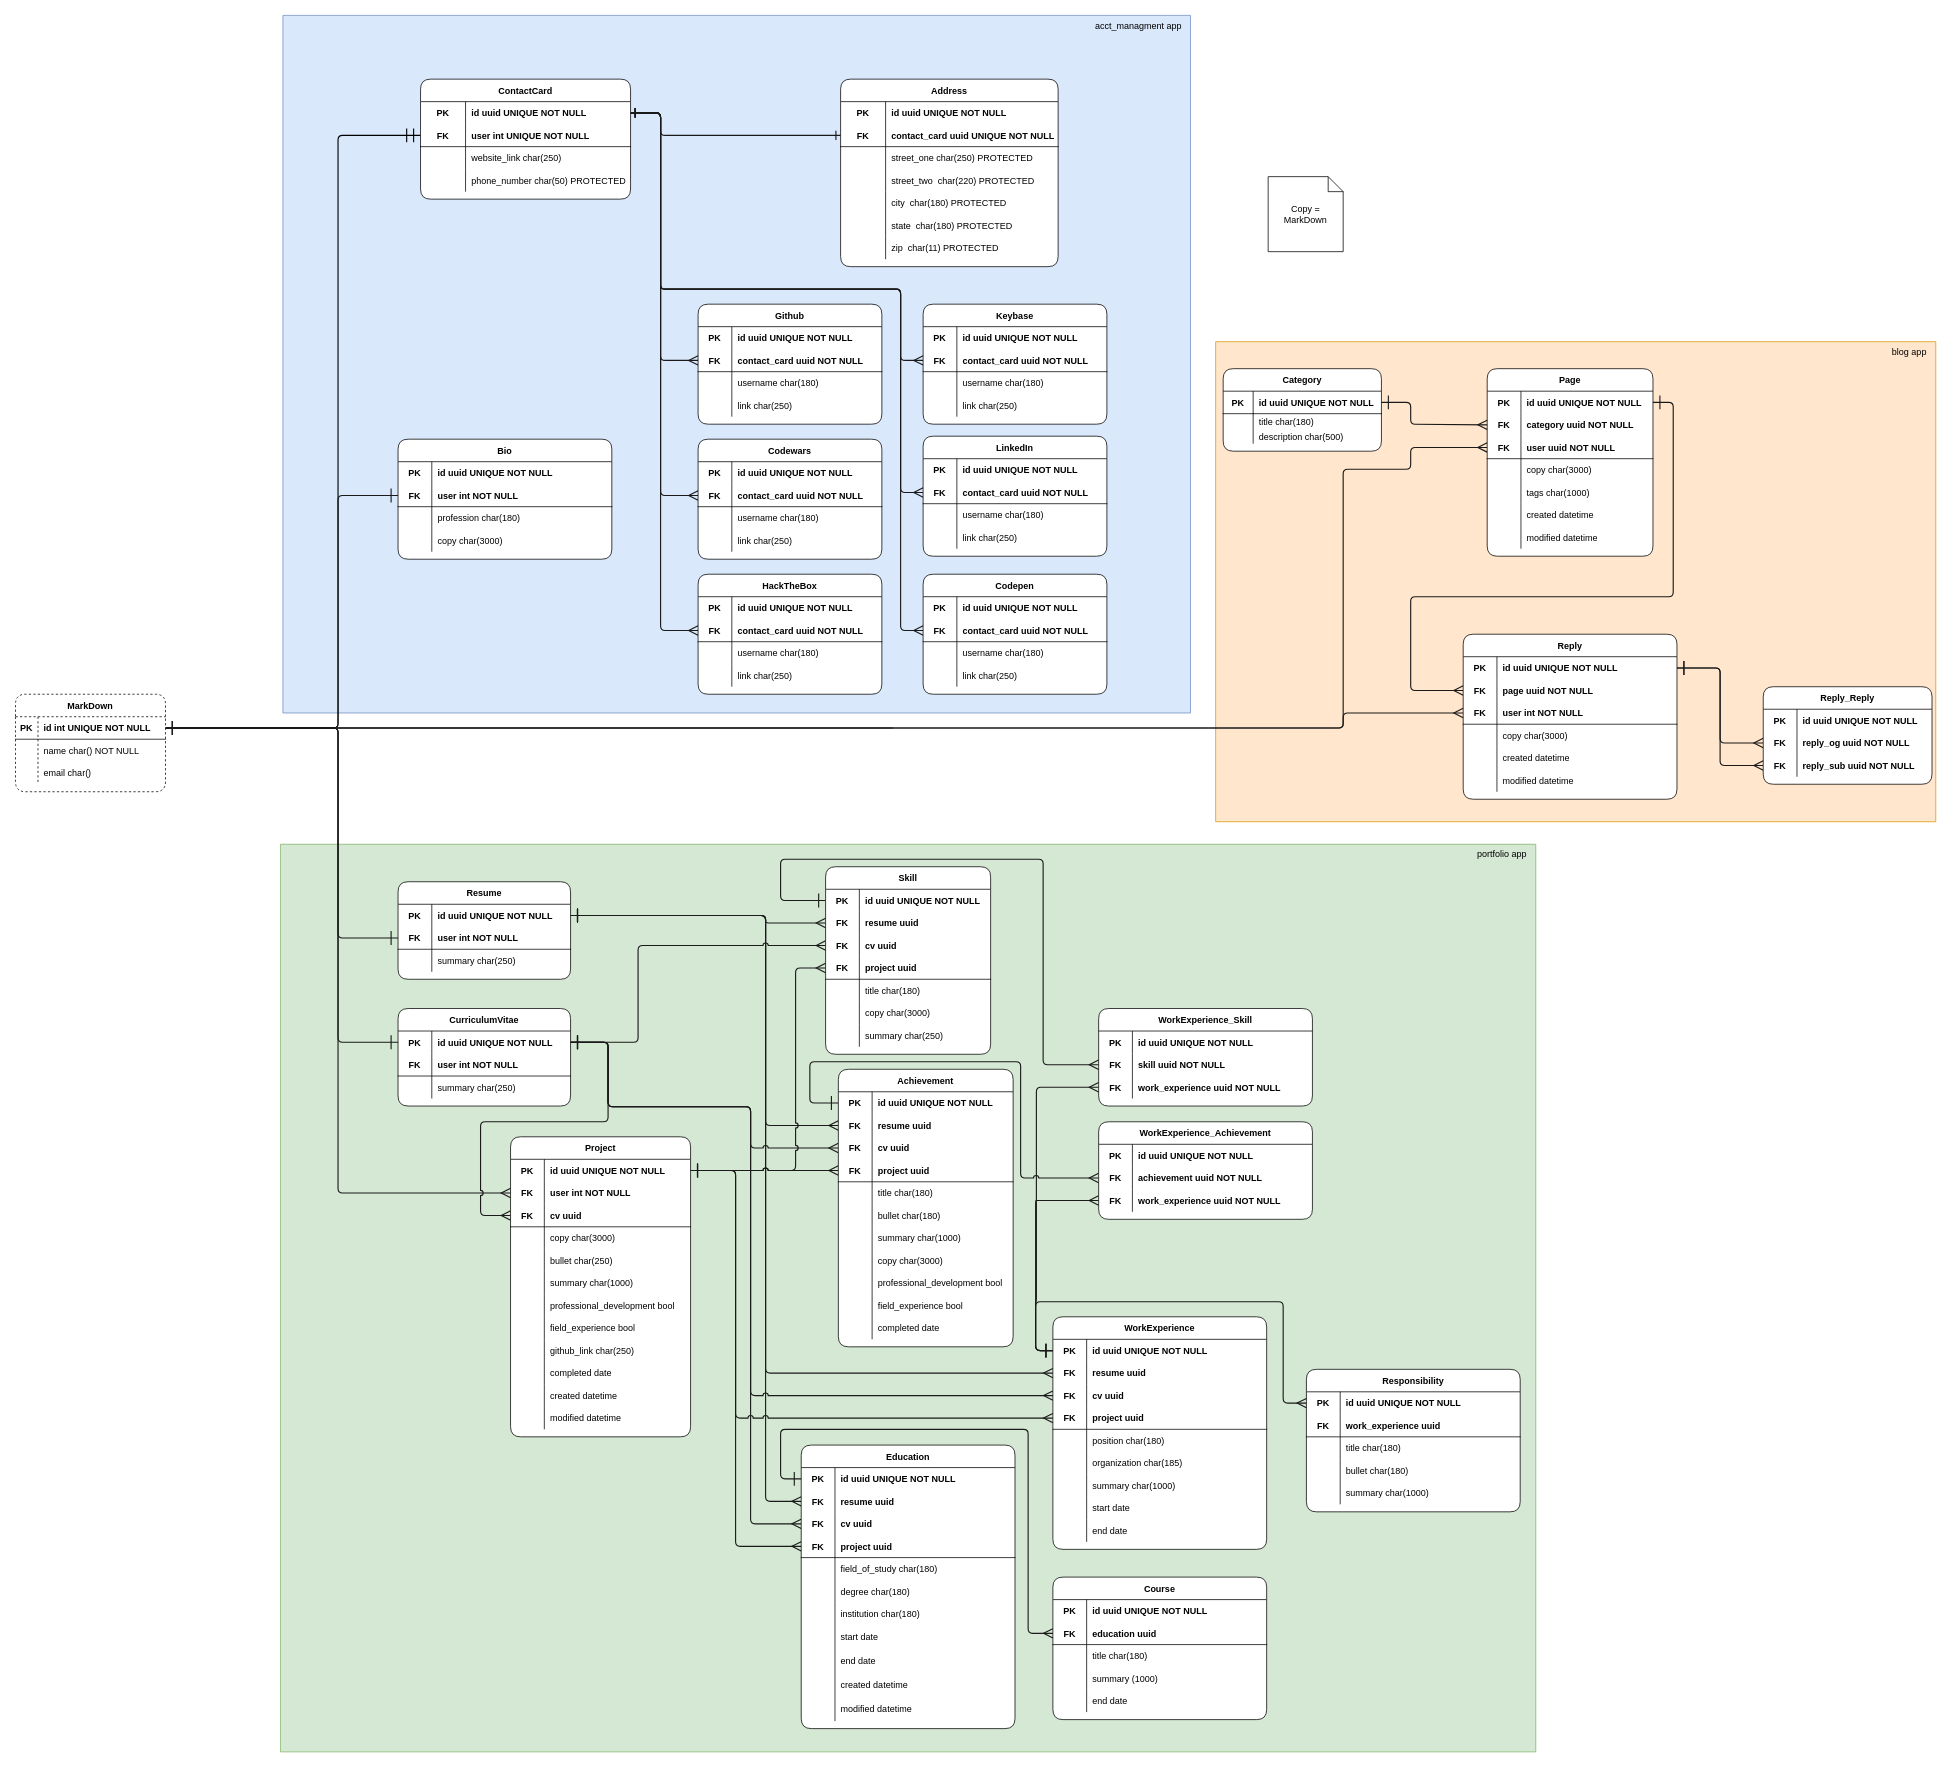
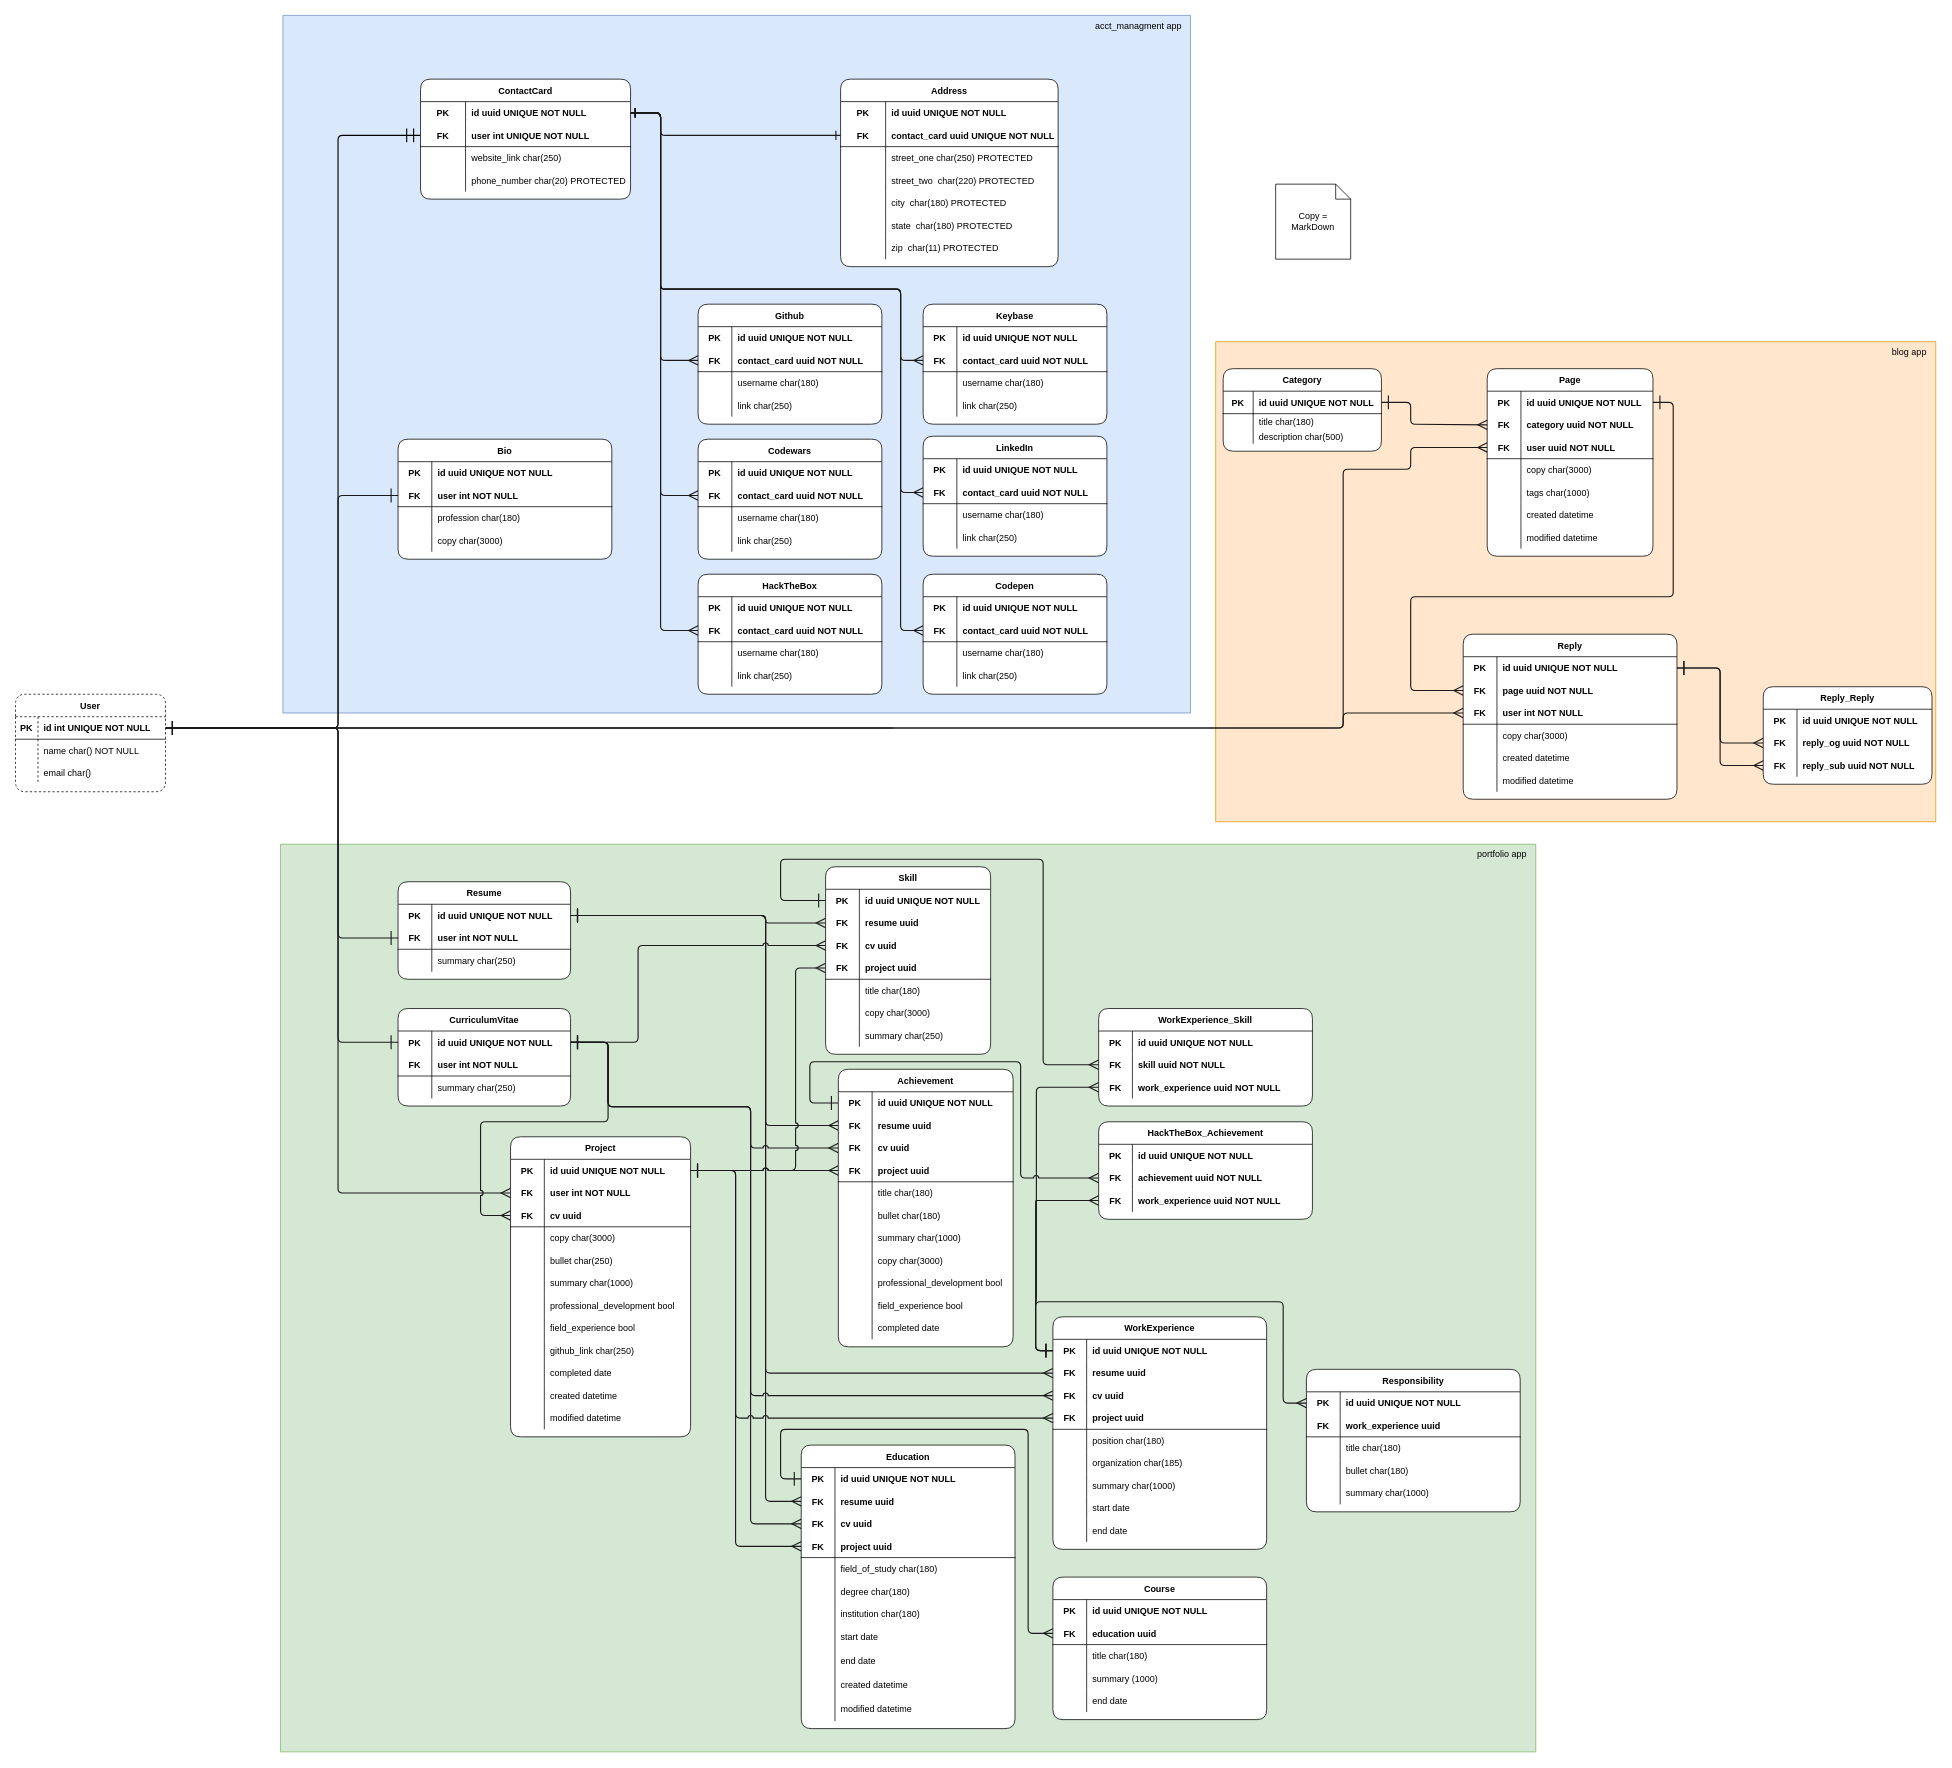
(547, 181) -> (547, 181)
(1305, 214) -> (1313, 222)
(90, 706) -> (90, 706)
(1205, 1133) -> (1205, 1133)
